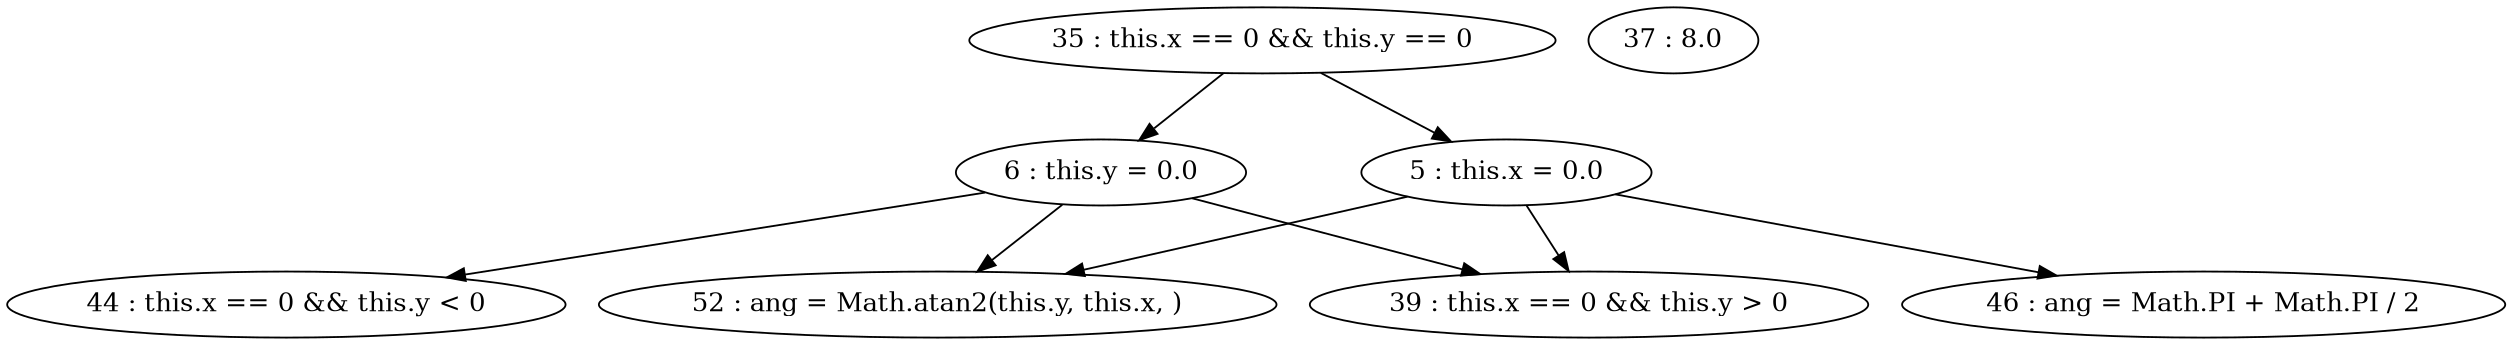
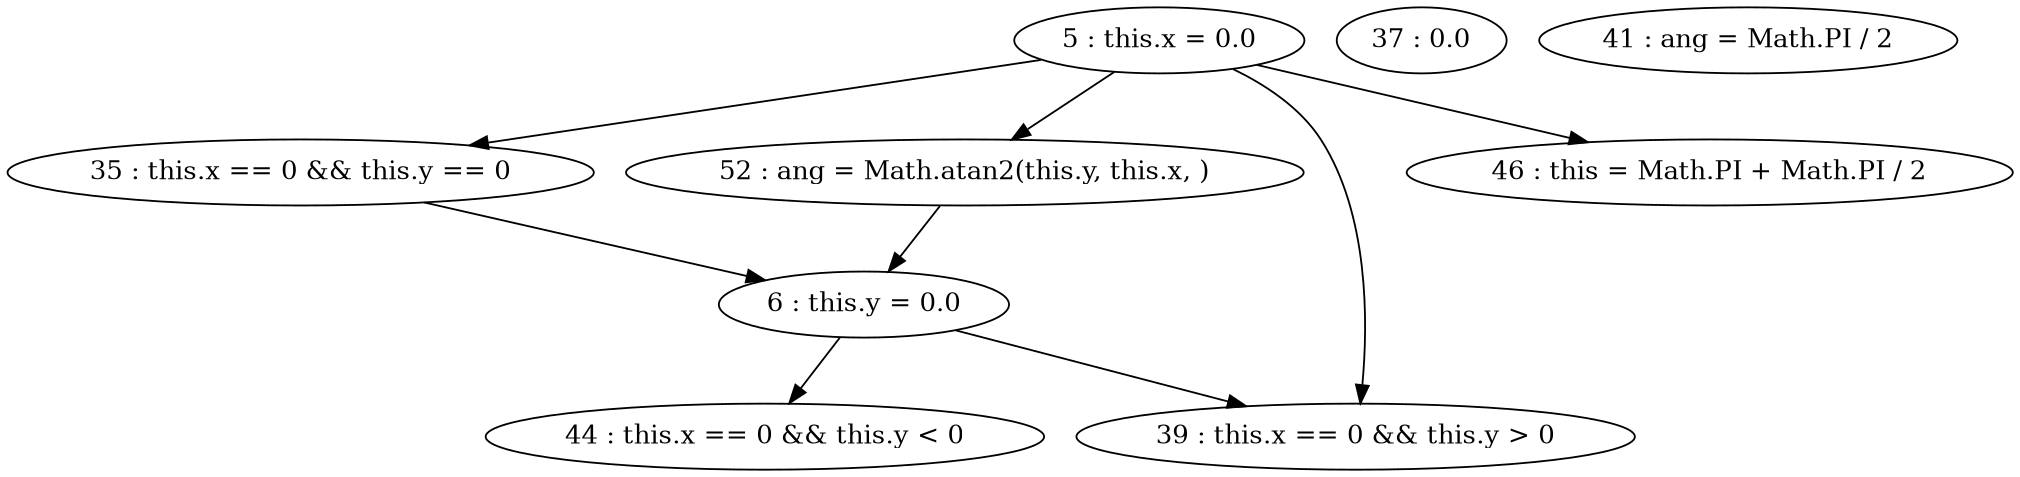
(1673, 40) -> (1422, 40)
none -> (1748, 40)
(1378, 103) -> (765, 101)
(1027, 232) -> (920, 231)
(2204, 305) -> (1710, 172)
